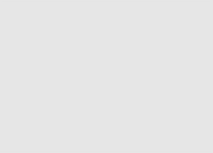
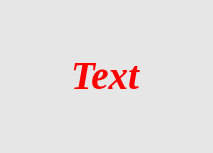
none -> (106, 76)
